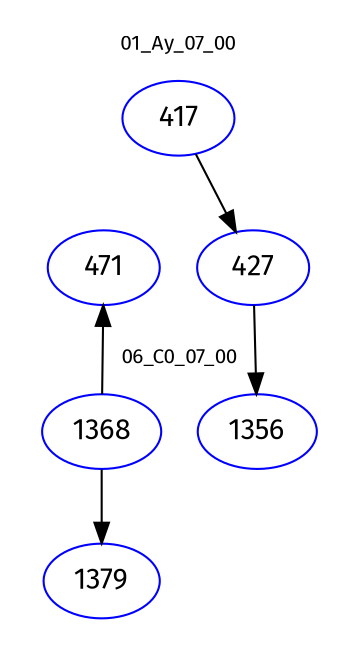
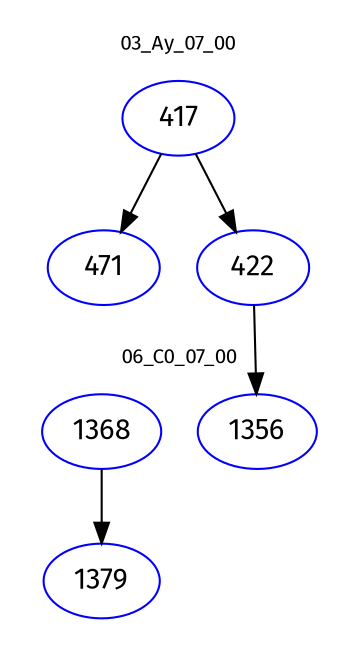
(178, 45) -> (178, 45)
(253, 268) -> (253, 268)
(103, 360) -> (146, 184)
